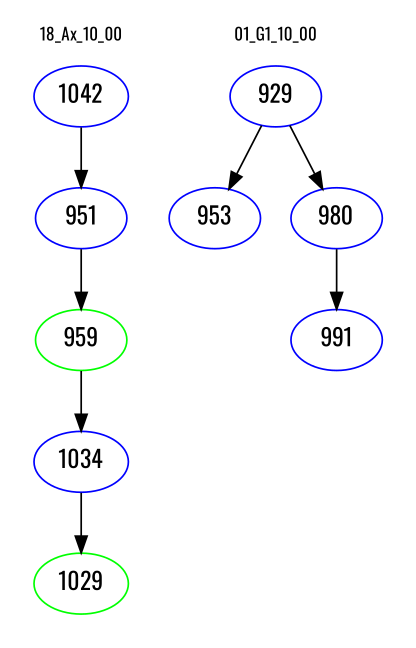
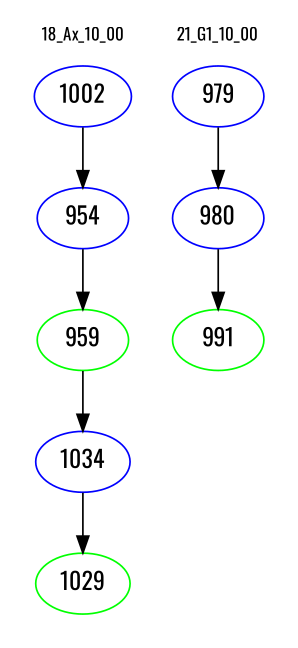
(276, 36) -> (218, 36)
(81, 96) -> (83, 96)
(276, 96) -> (218, 96)
(81, 218) -> (83, 218)
(215, 218) -> none
(337, 340) -> (218, 340)
